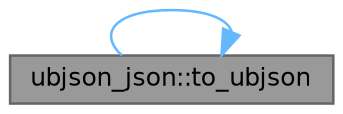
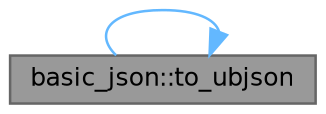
(172, 80) -> (163, 80)
